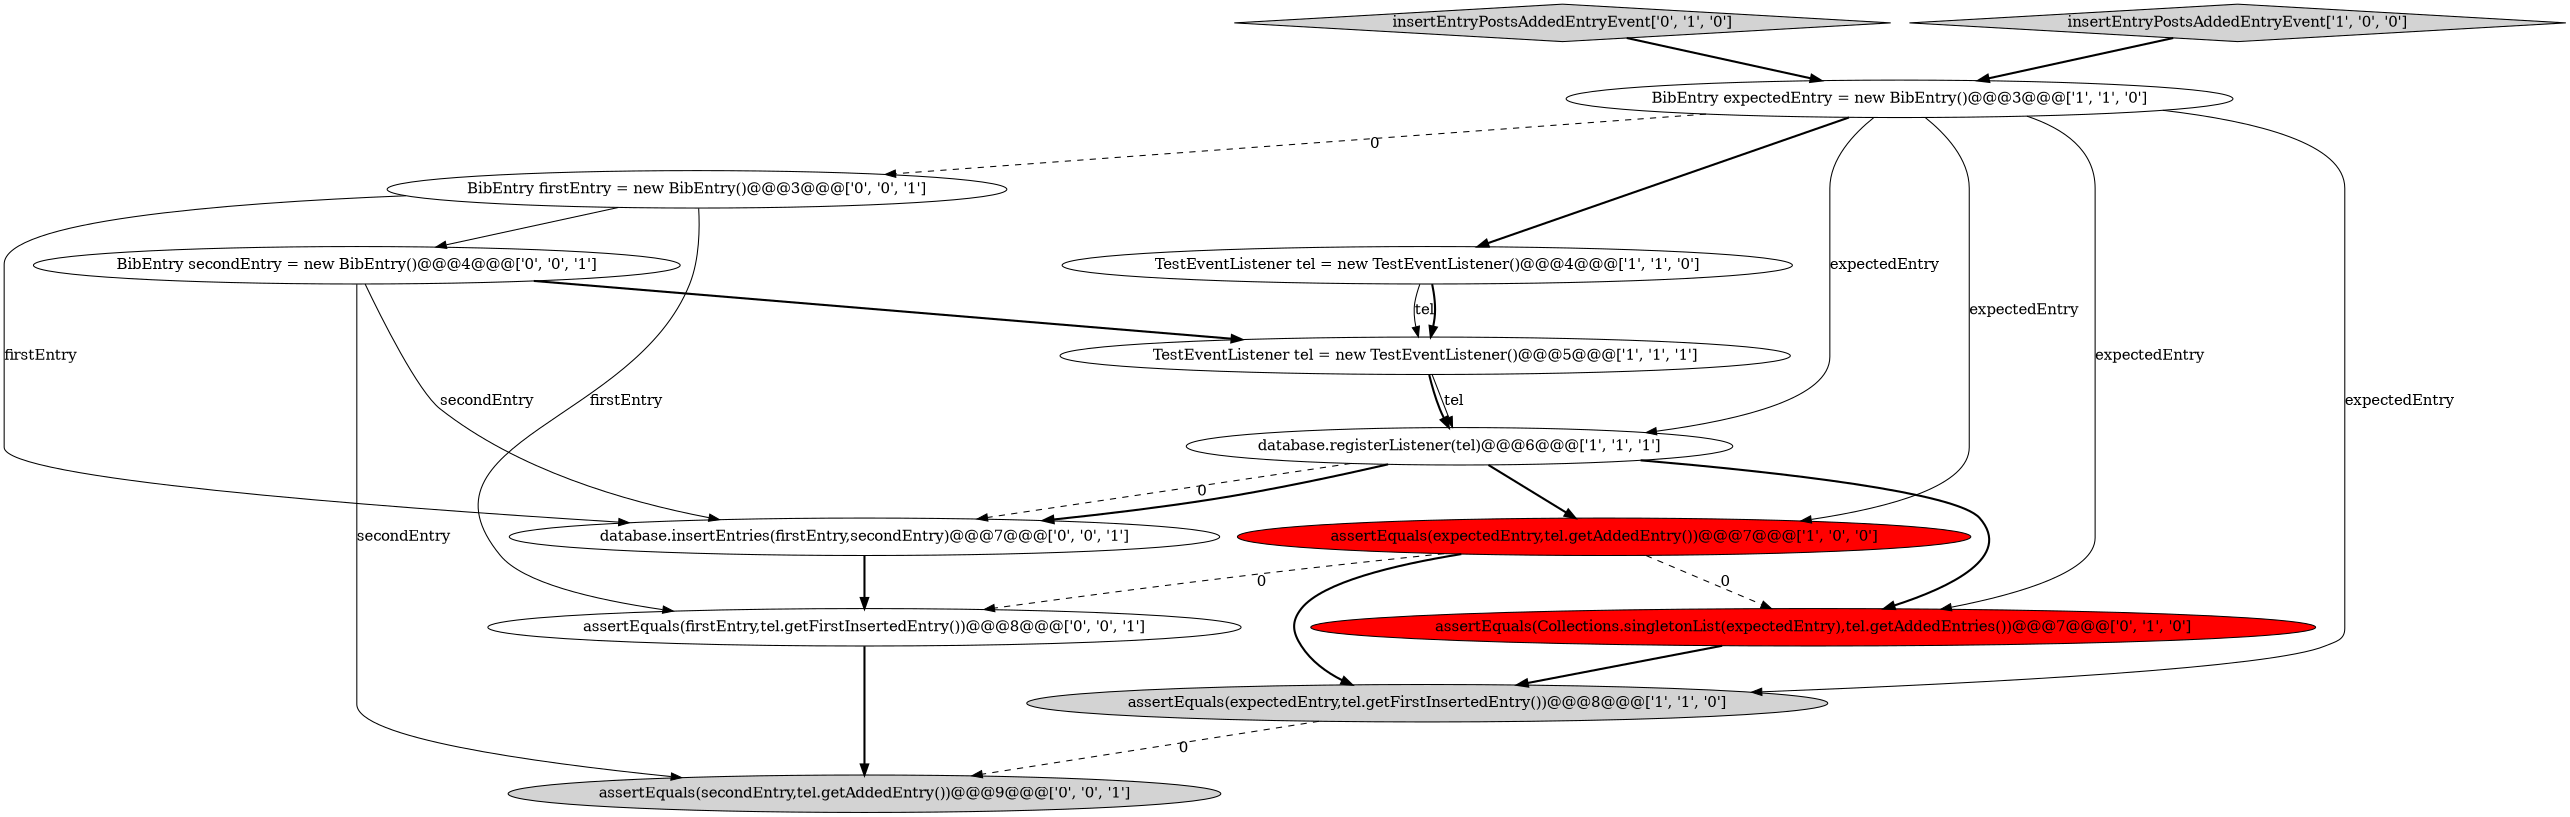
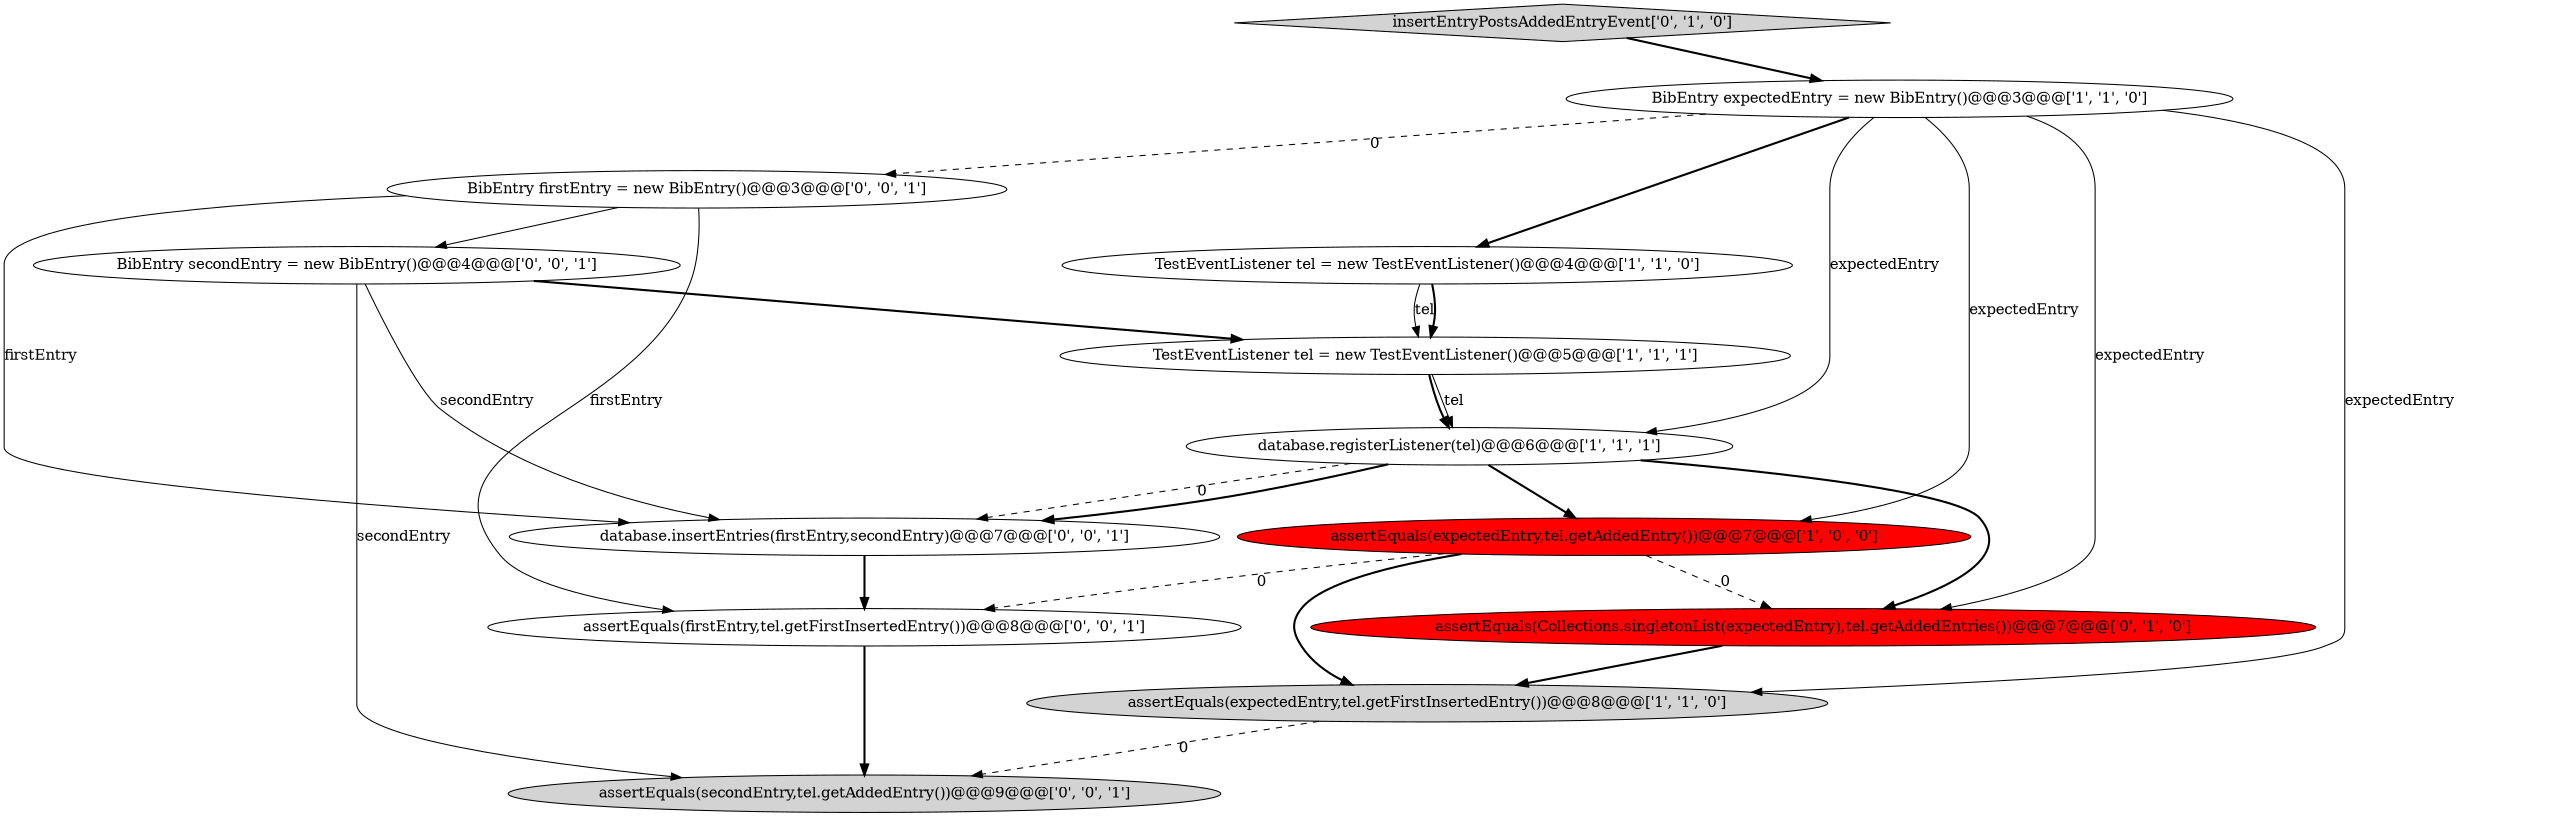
(2238, 23) -> none
